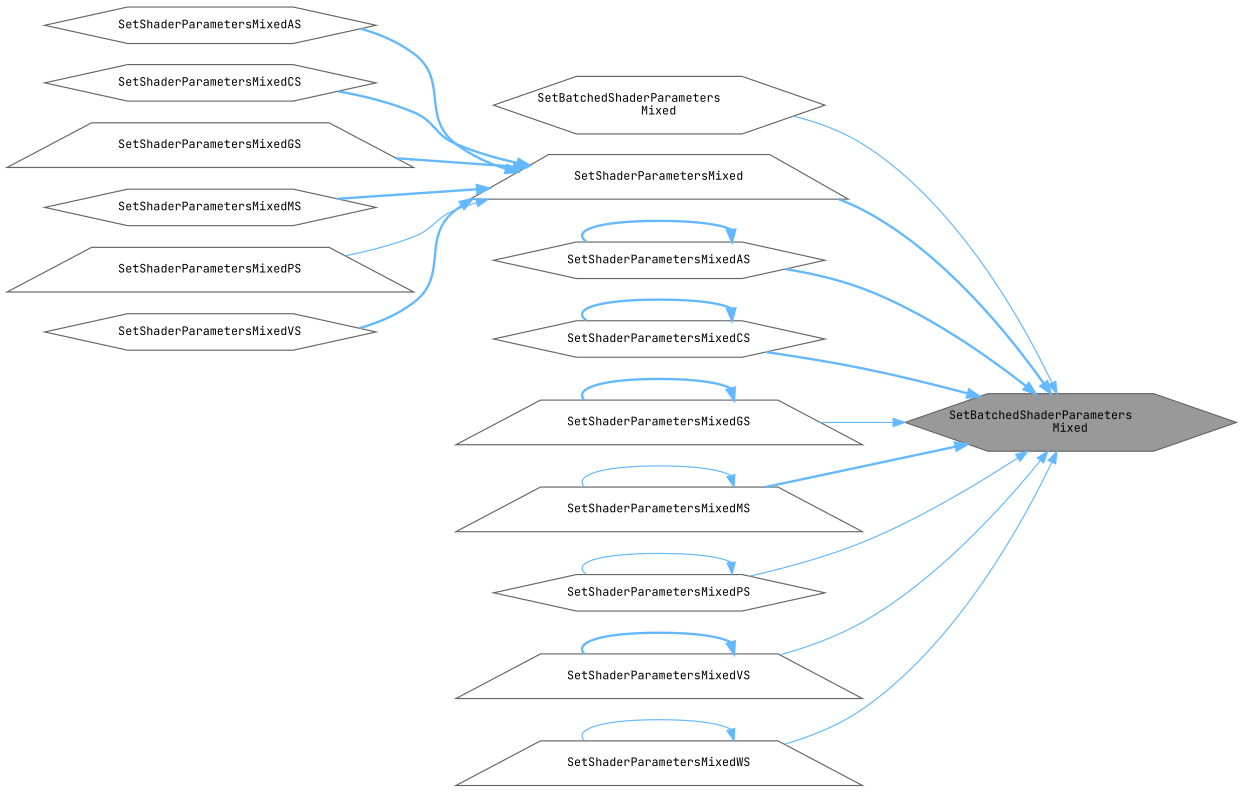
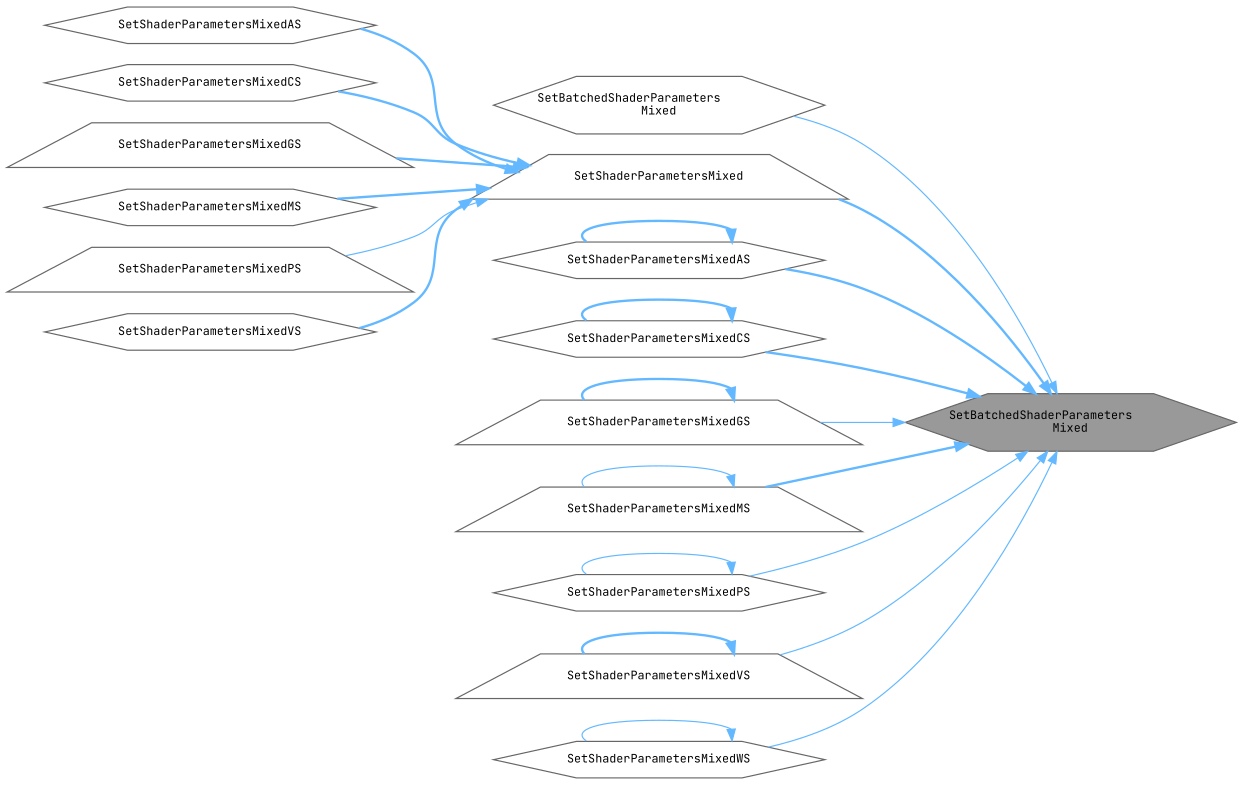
(659, 763) -> (659, 760)
